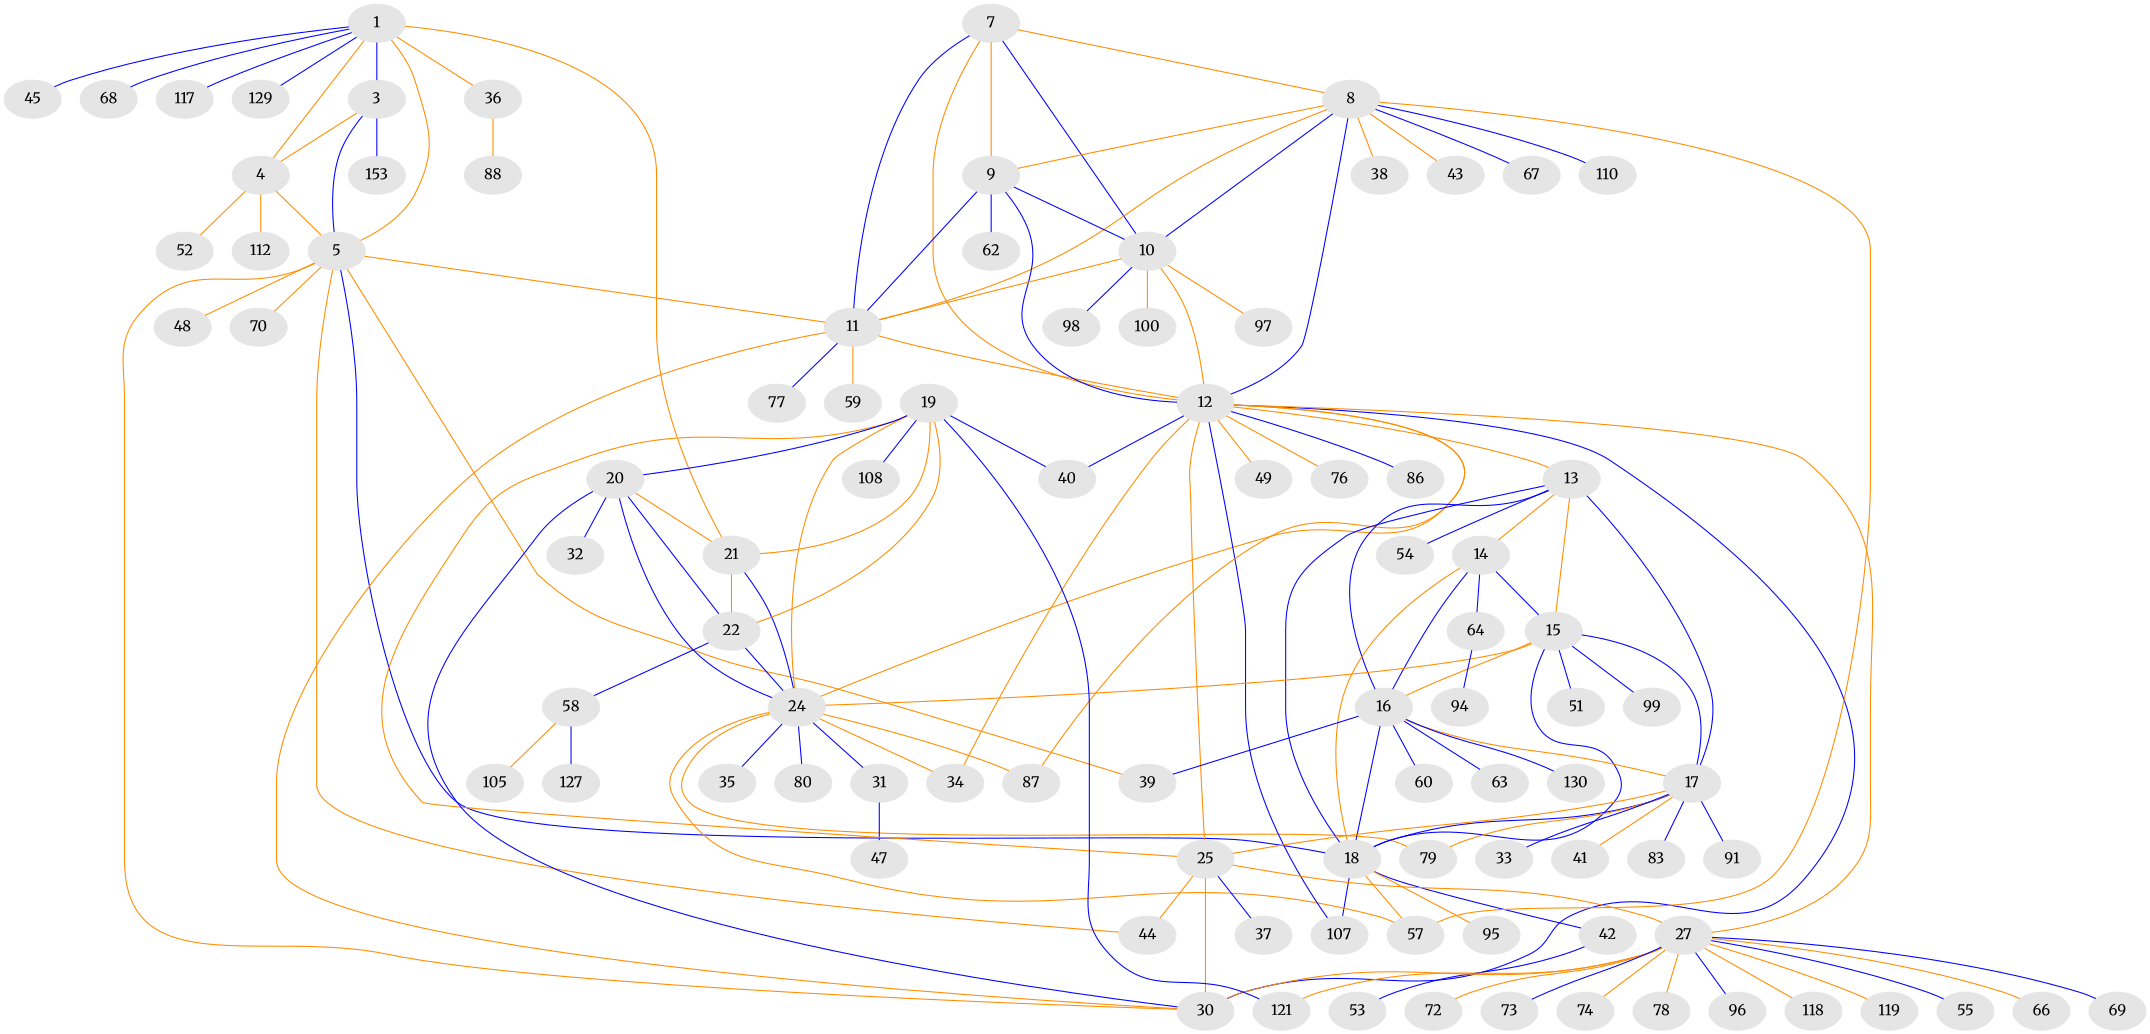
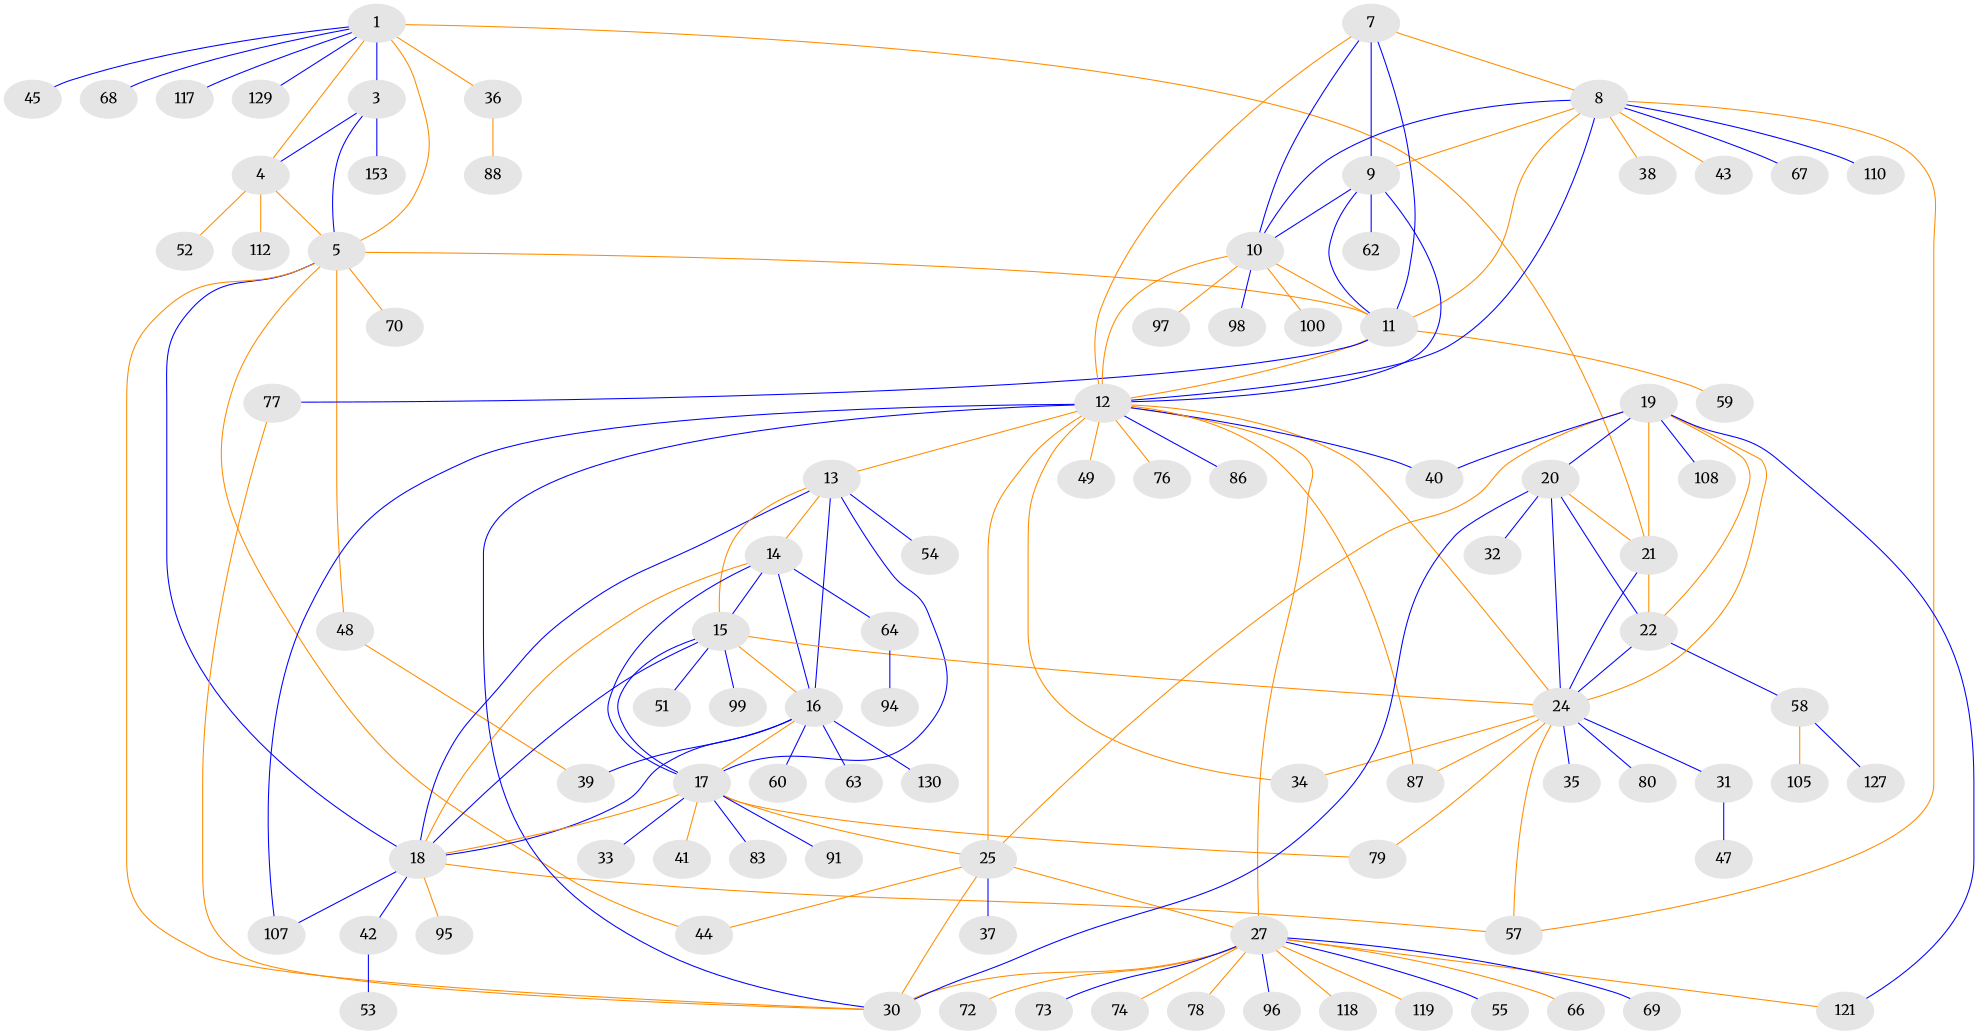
(991, 99) -> (1371, 99)
(319, 137) -> (319, 137)
(652, 636) -> (465, 707)
none -> (630, 659)
(1521, 820) -> (610, 816)
(308, 892) -> (248, 958)
